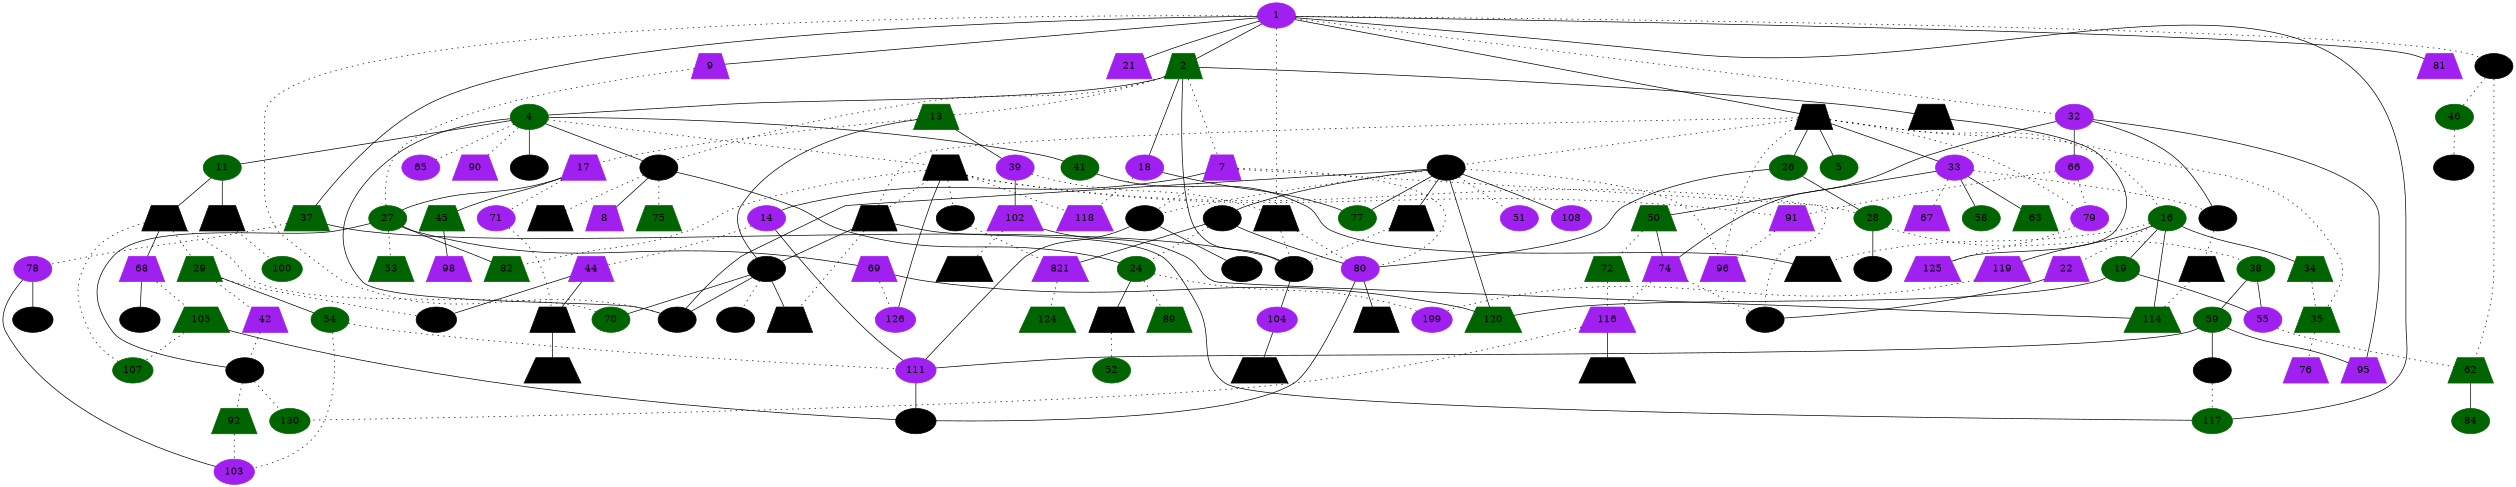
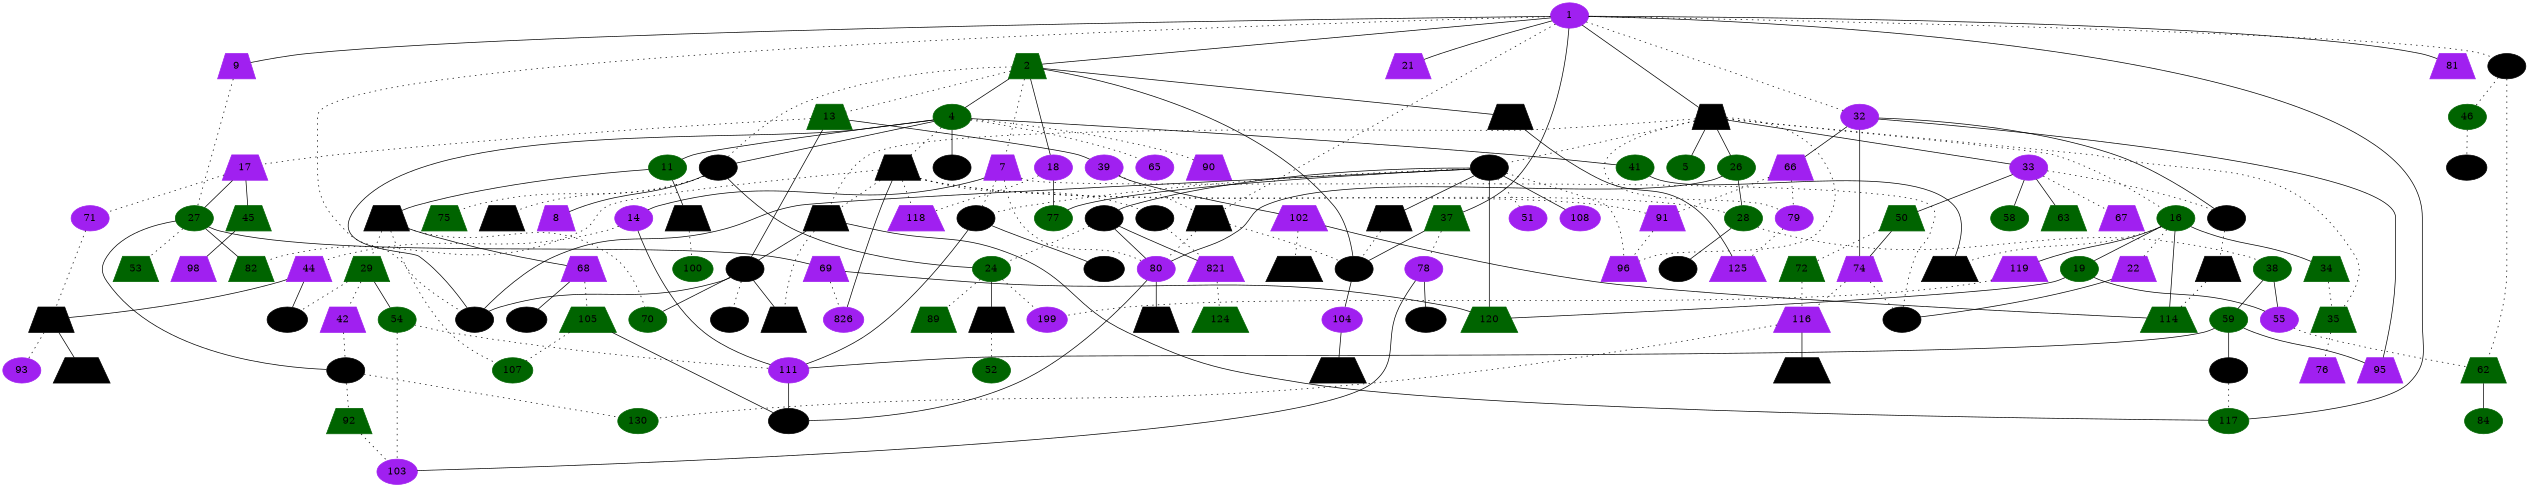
(2074, 168) -> (1791, 168)
(895, 320) -> (844, 320)
none -> (22, 370)
